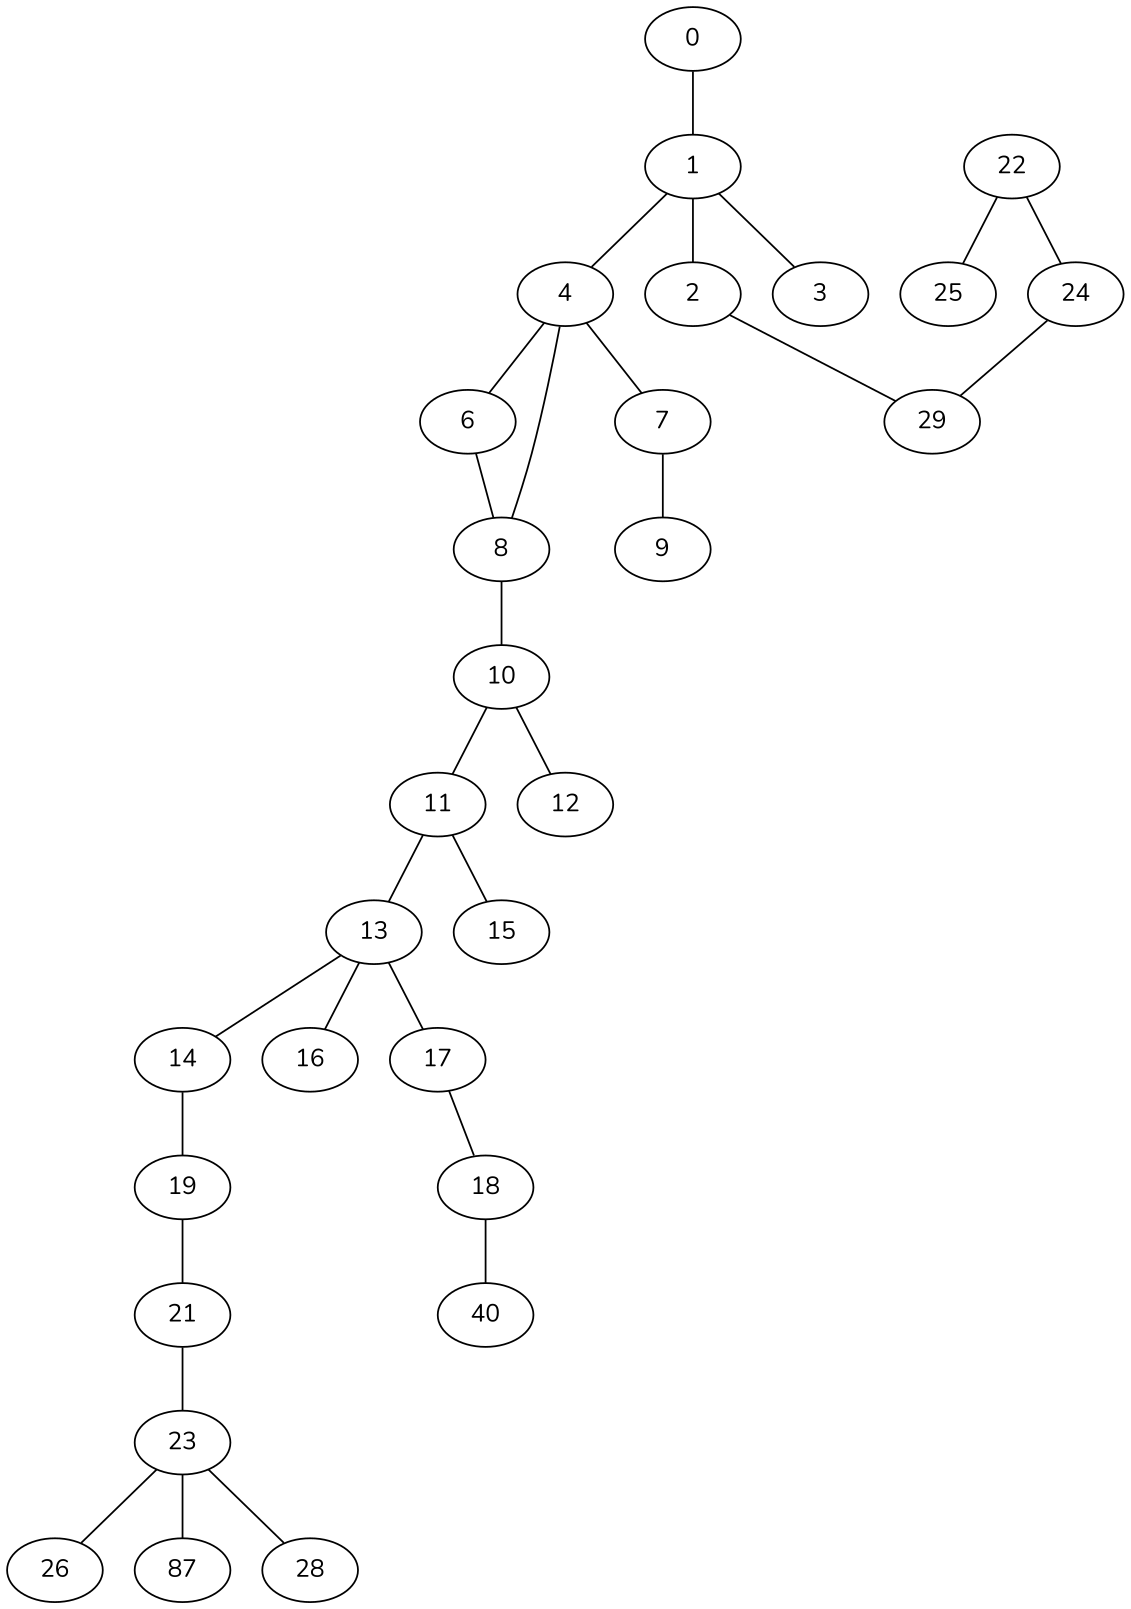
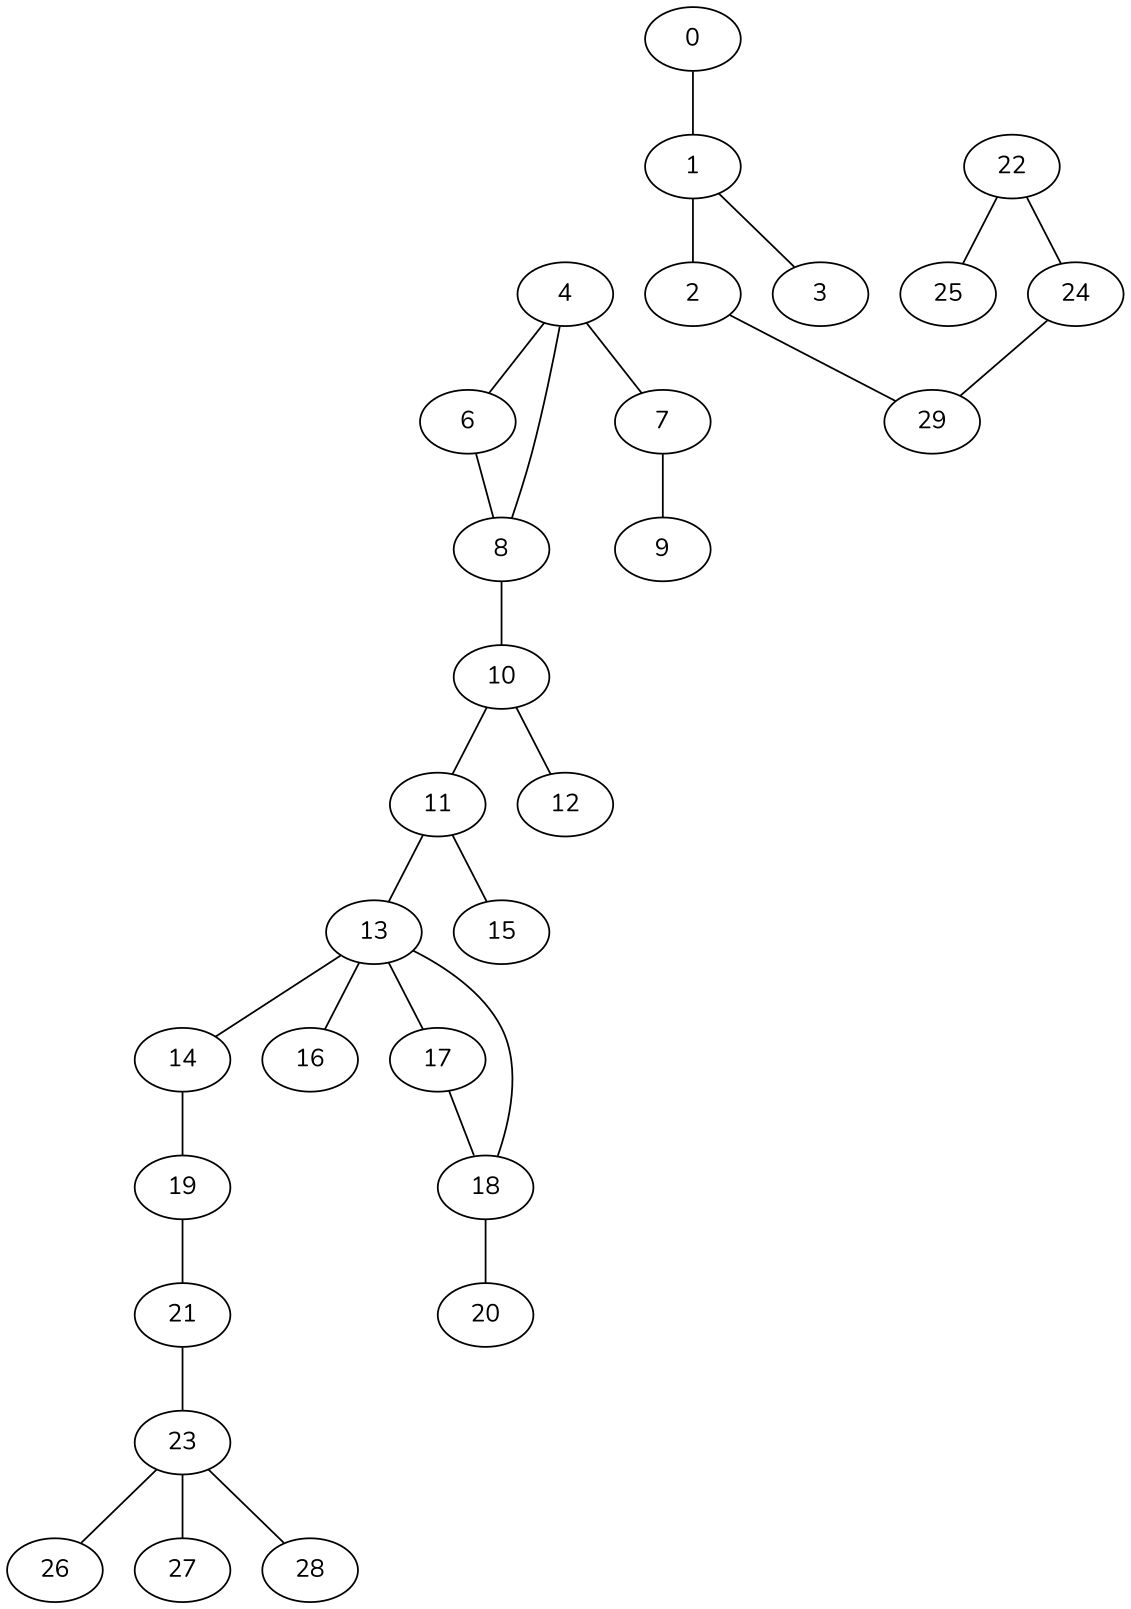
(629, 230) -> none
none -> (504, 1034)
(486, 1315) -> (486, 1315)
(183, 1570) -> (183, 1570)
